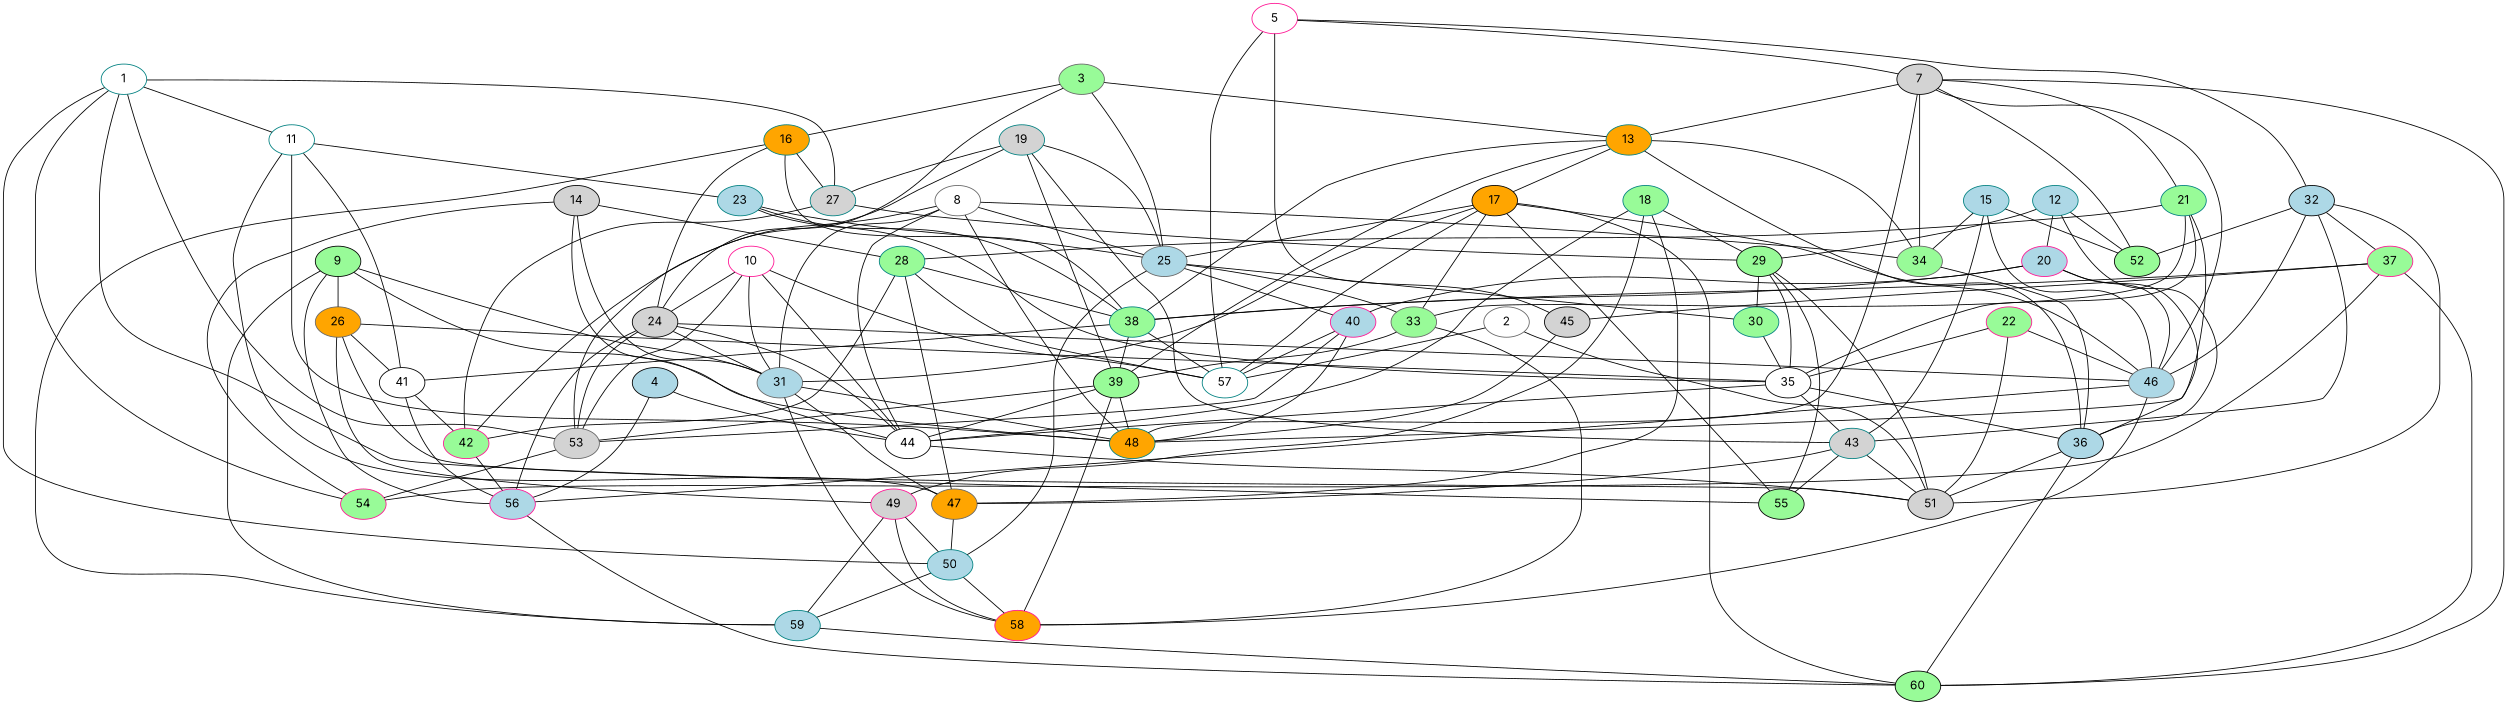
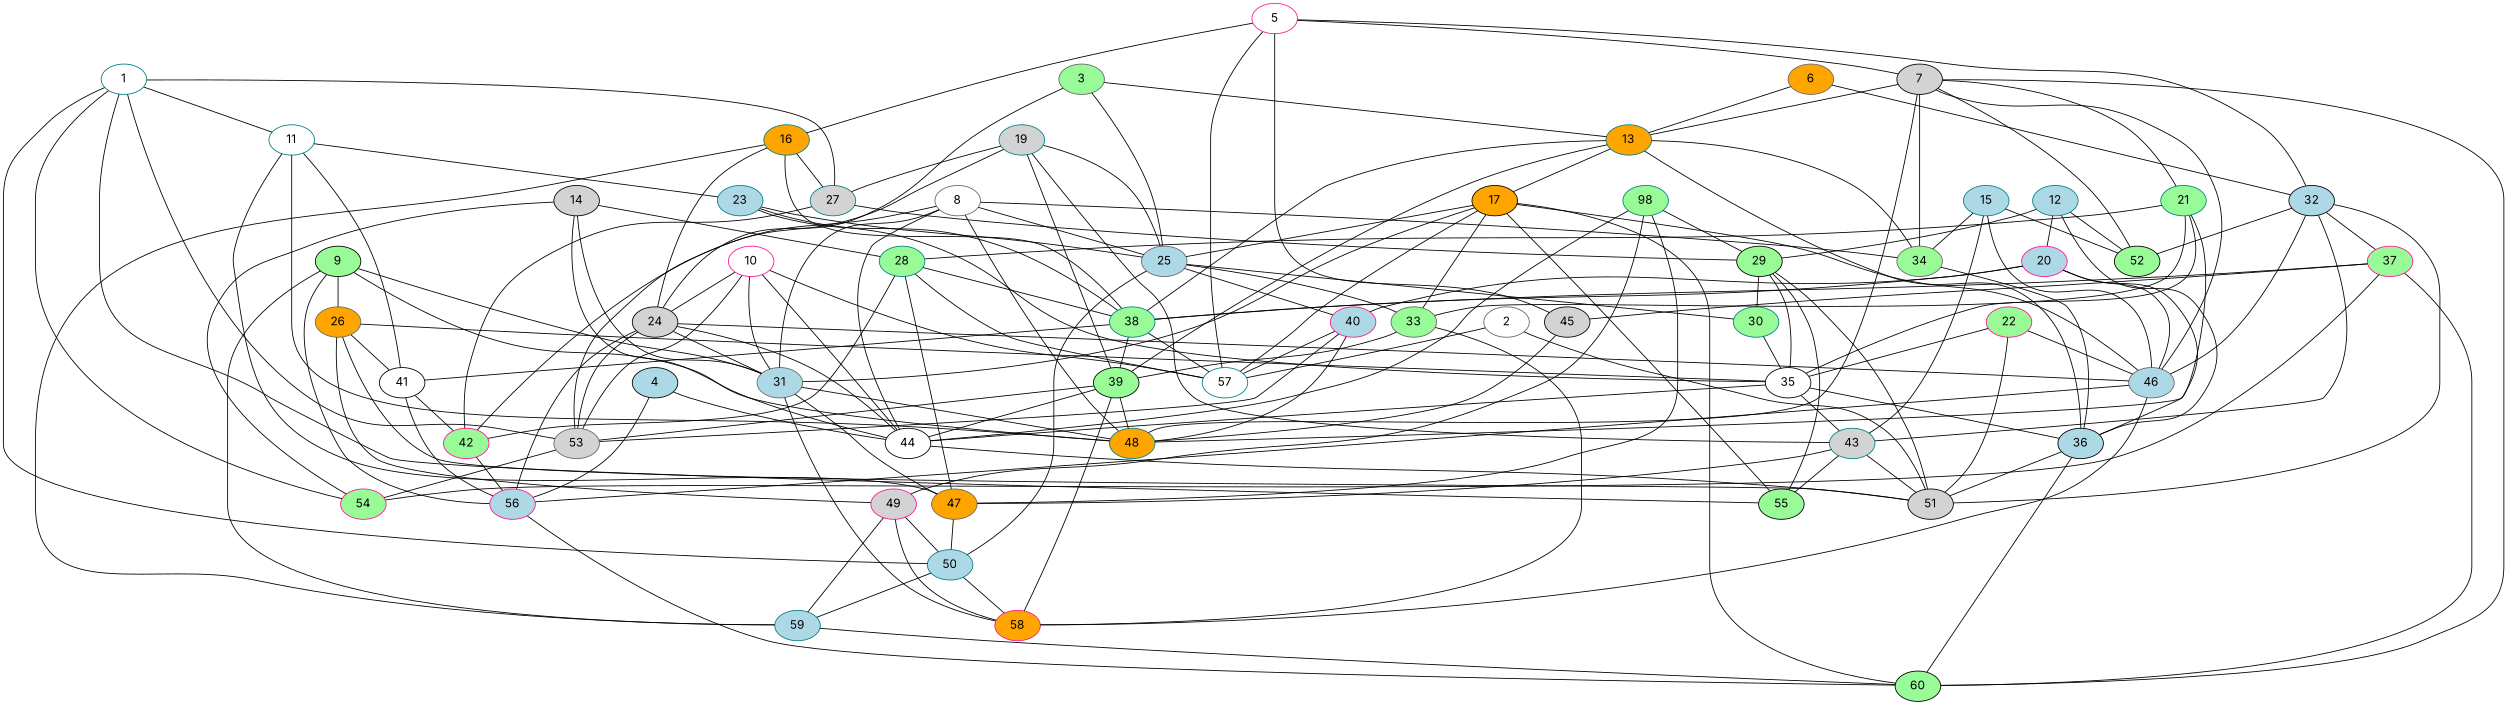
none -> (1811, 79)
(934, 110) -> (1028, 70)
(1646, 201) -> (1646, 201)
